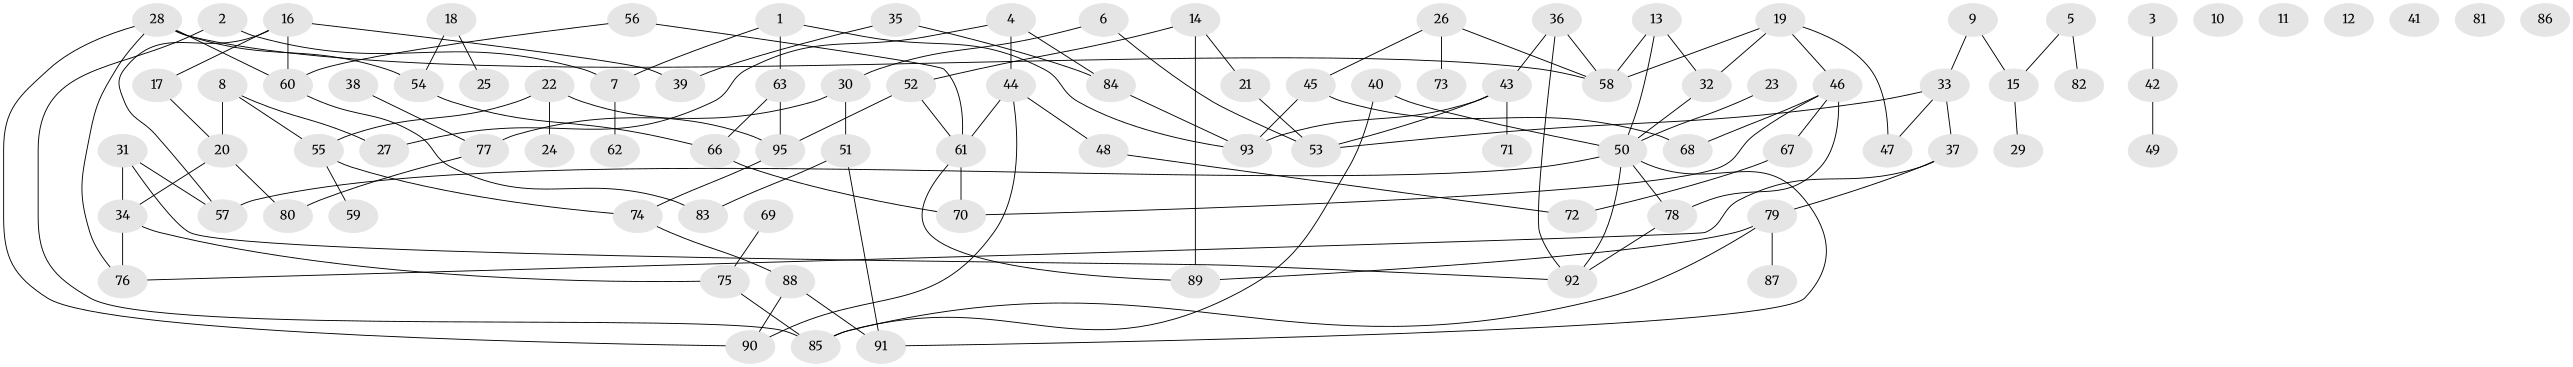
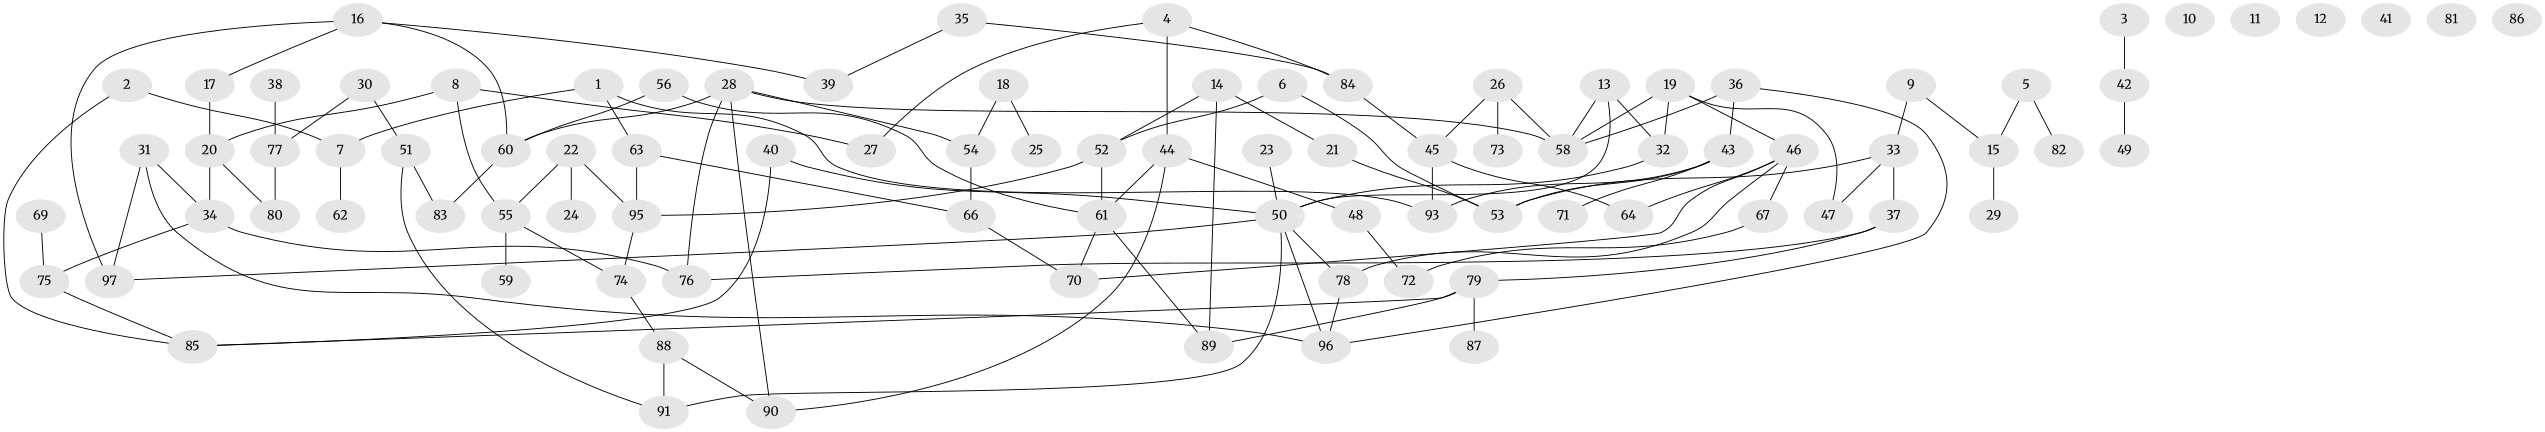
(956, 51) -> (1192, 118)
(1179, 118) -> (1398, 124)
(1688, 151) -> (1629, 216)
(223, 216) -> (110, 282)
(1572, 282) -> (1326, 347)
